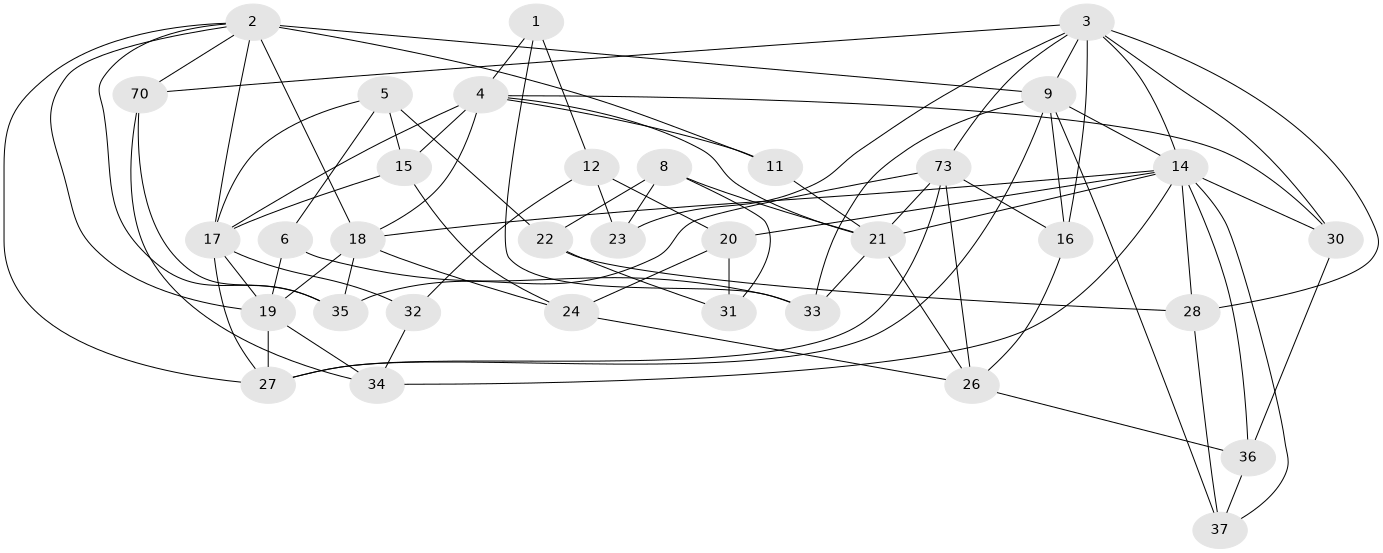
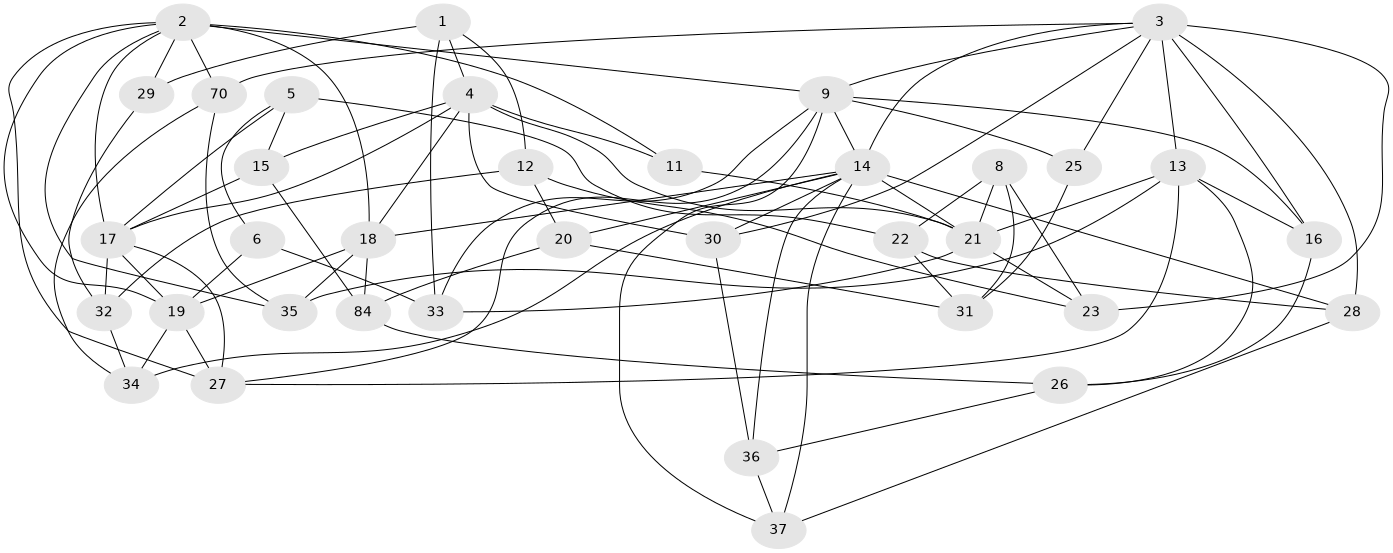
none -> (147, 95)
(944, 167) -> (1178, 167)
none -> (1074, 167)
(572, 313) -> (363, 313)
(925, 313) -> (1046, 284)
